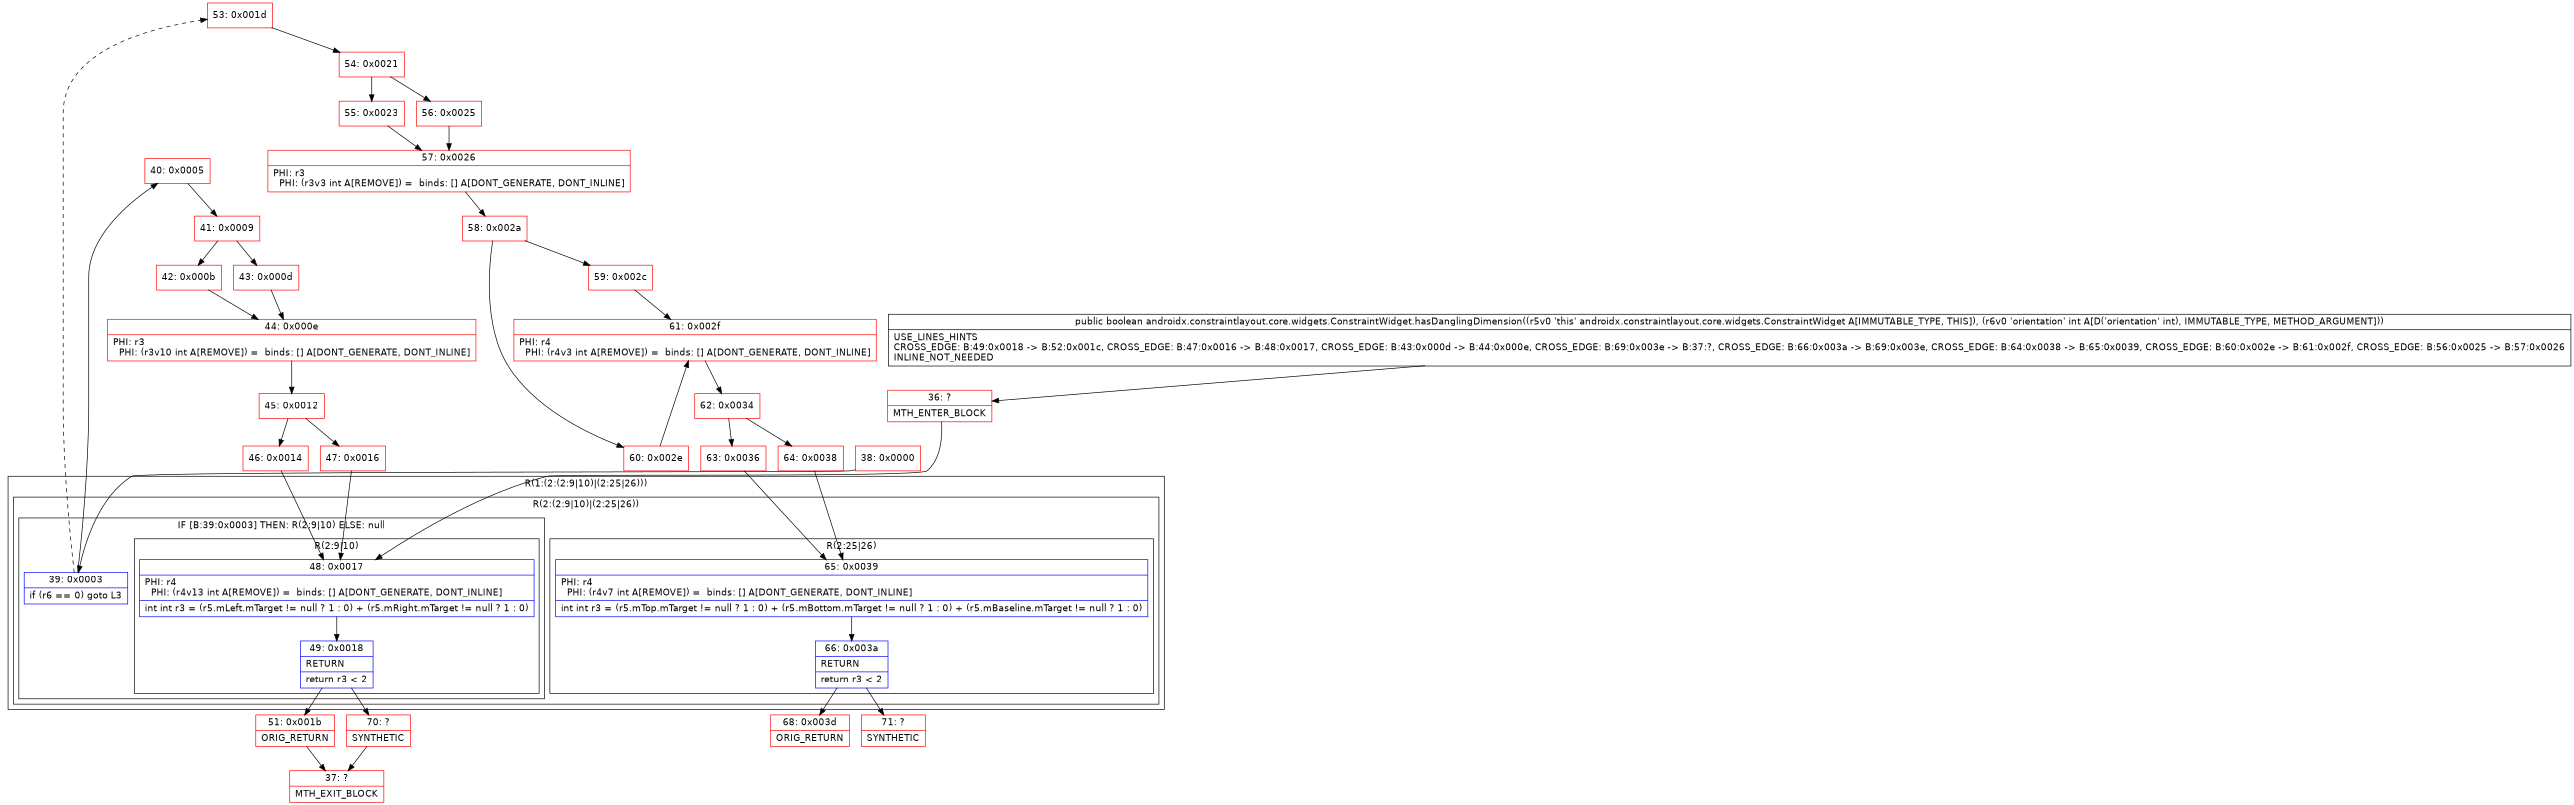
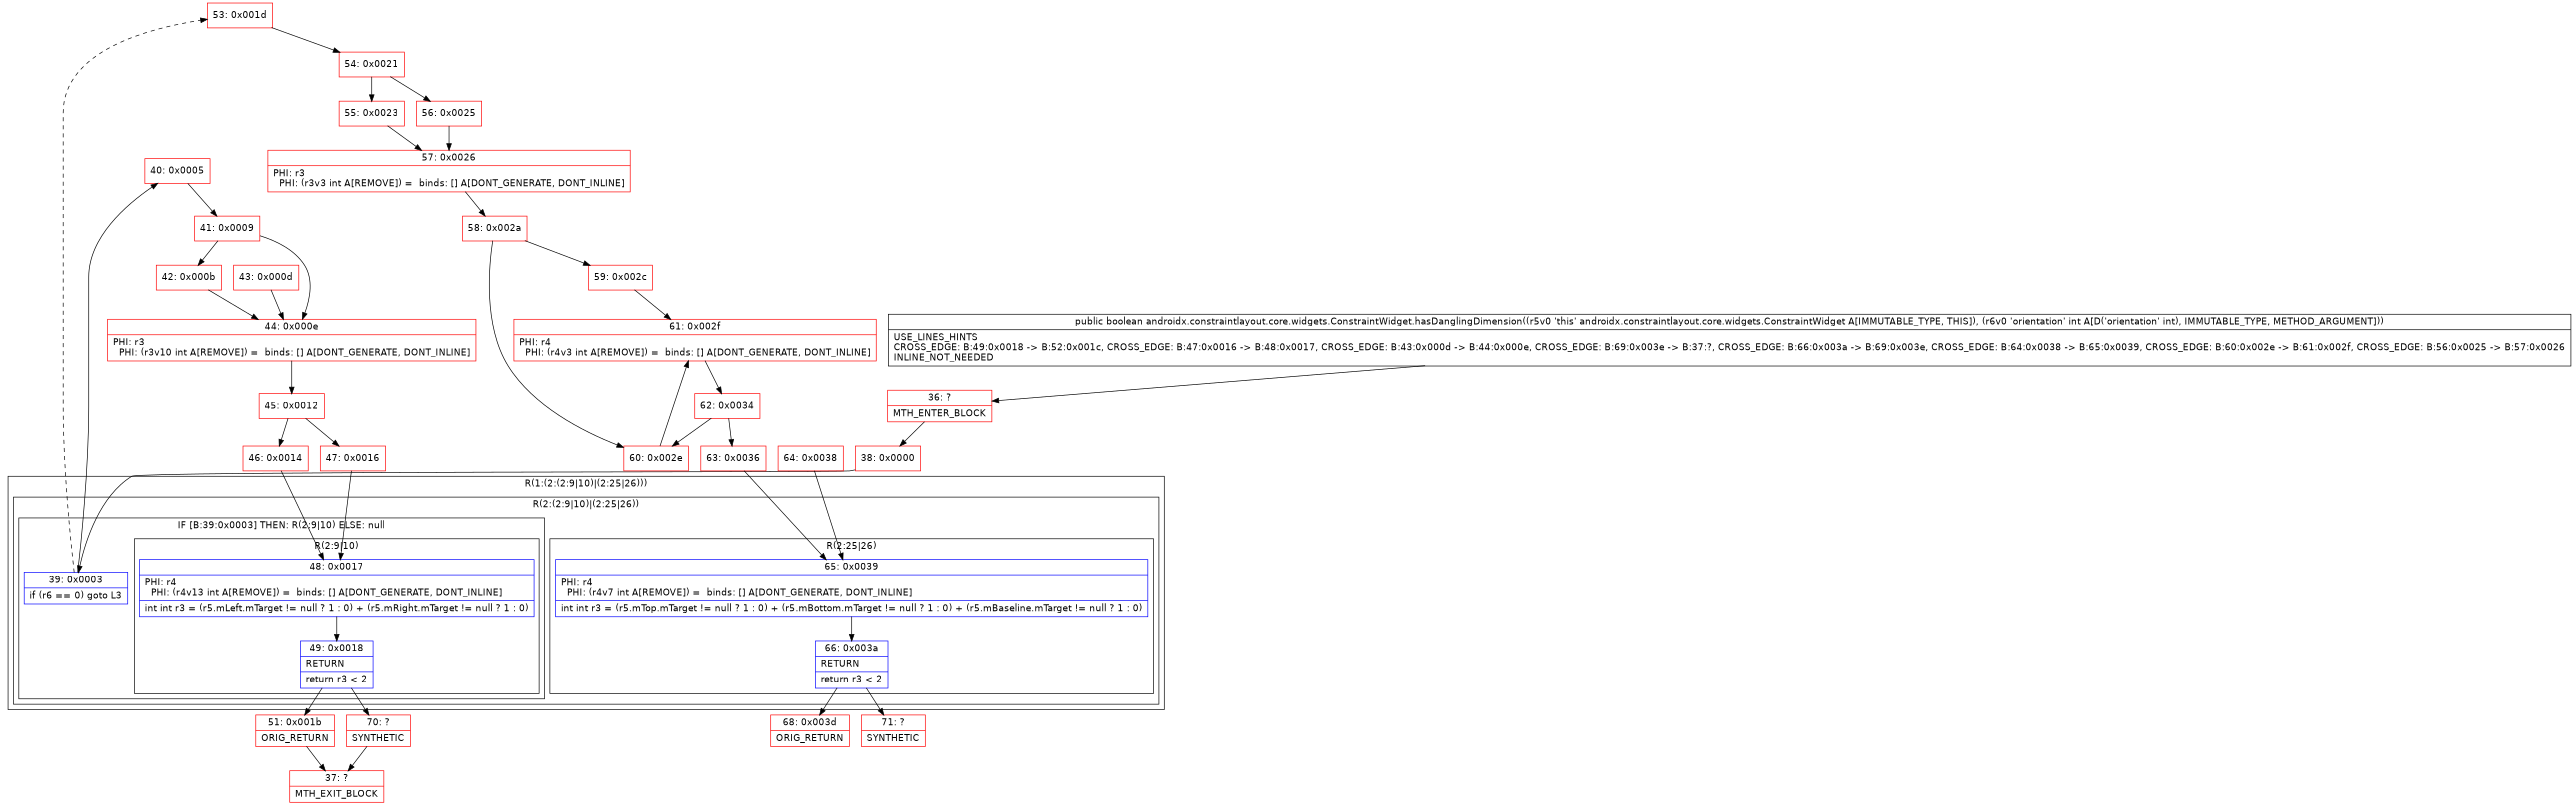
(245, 250) -> (303, 263)
(766, 430) -> (695, 430)
(533, 481) -> (915, 432)
